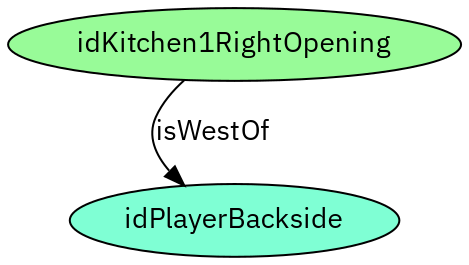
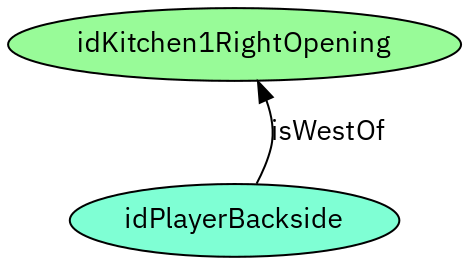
(154, 123) -> (272, 143)
